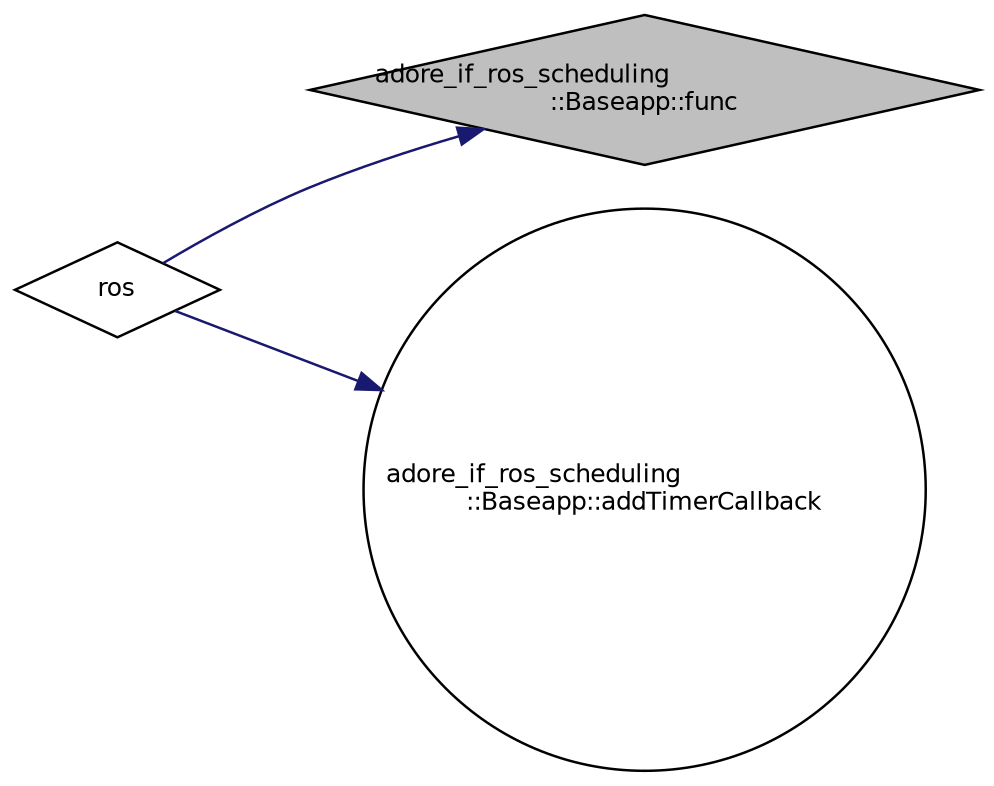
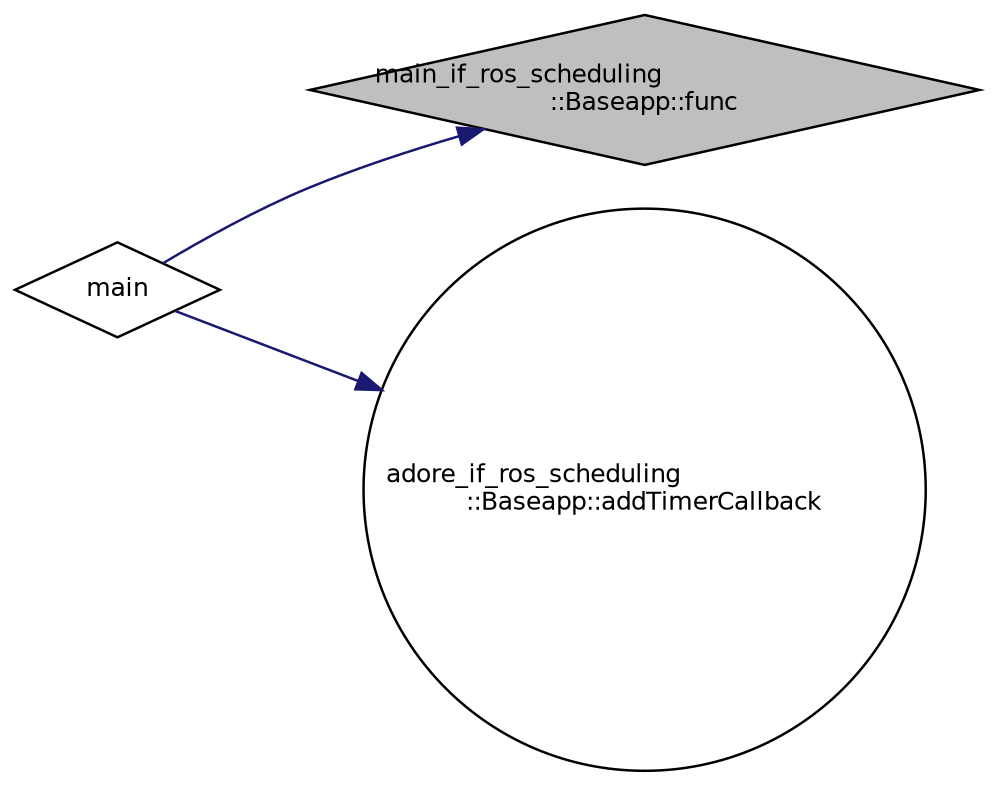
(645, 90) -> (645, 90)
(117, 290) -> (117, 290)
